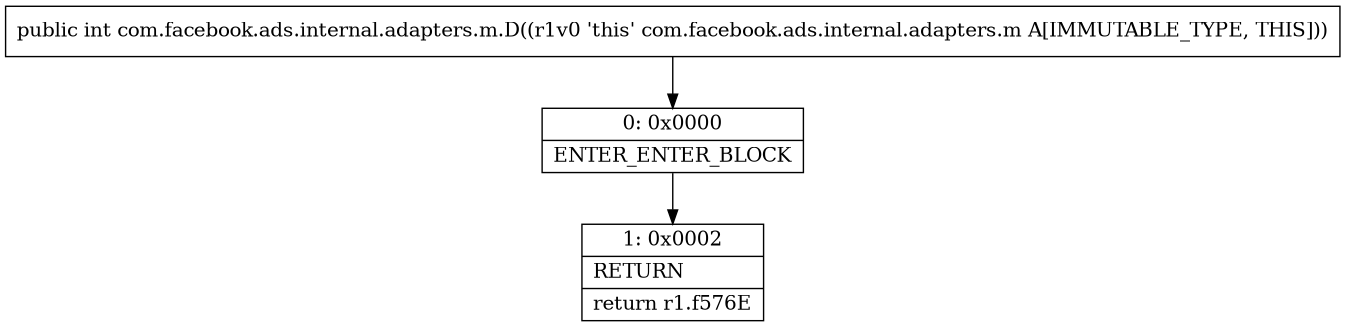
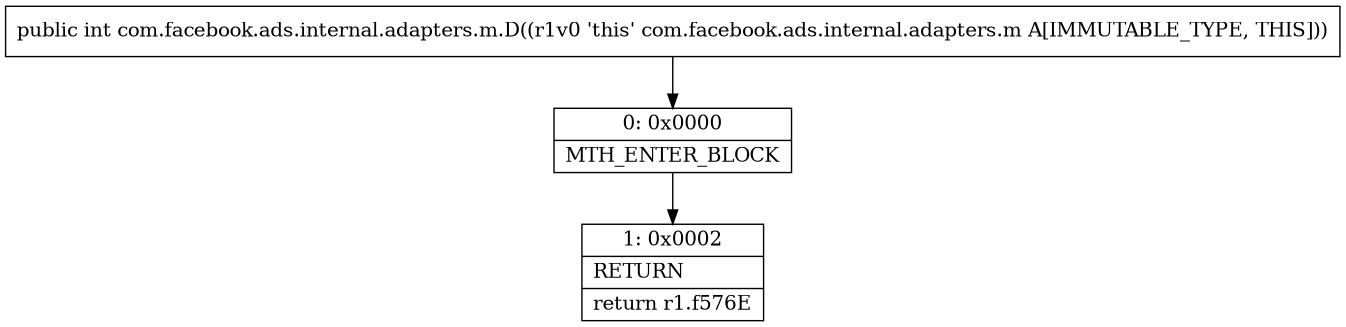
(673, 156) -> (673, 156)
